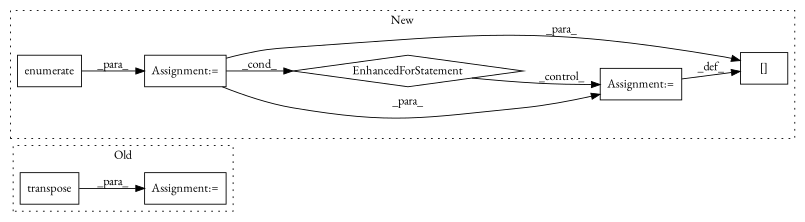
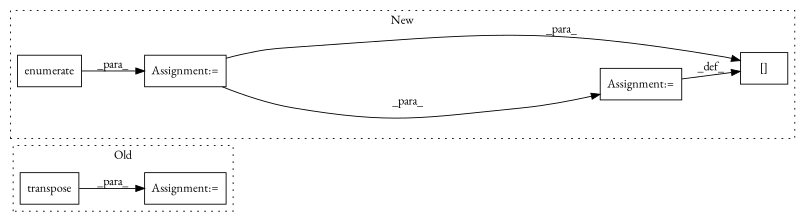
(408, 71) -> none
